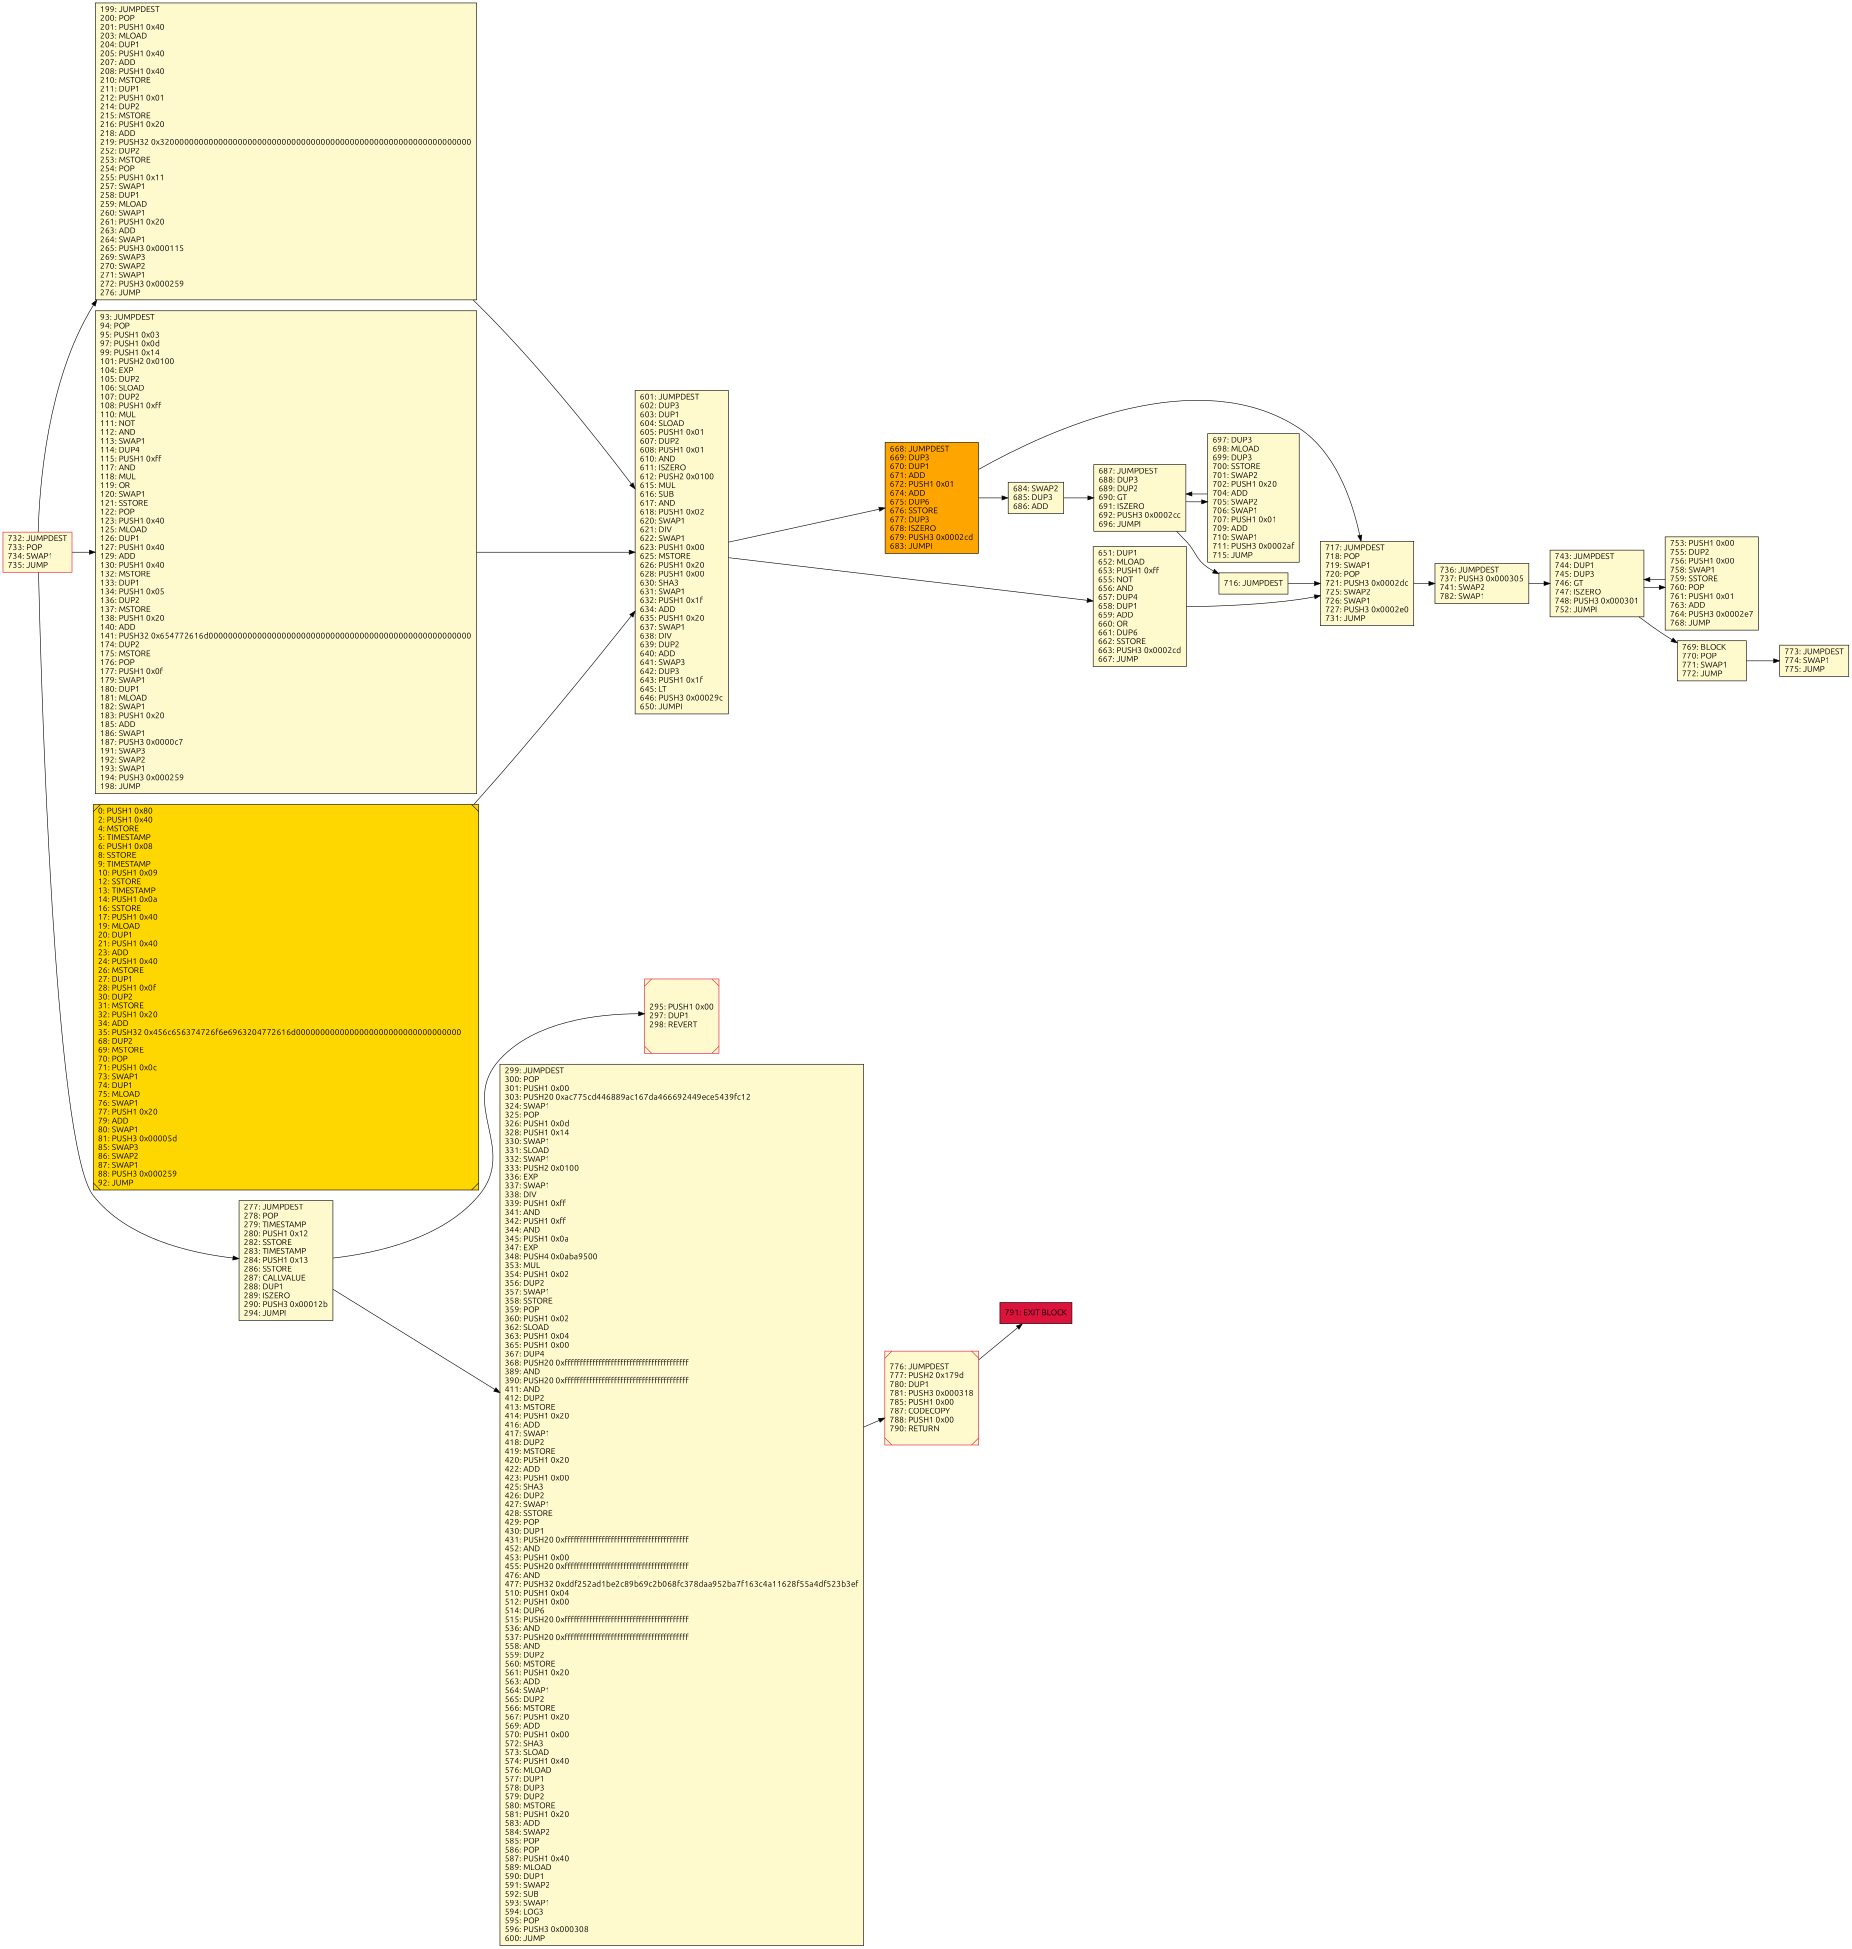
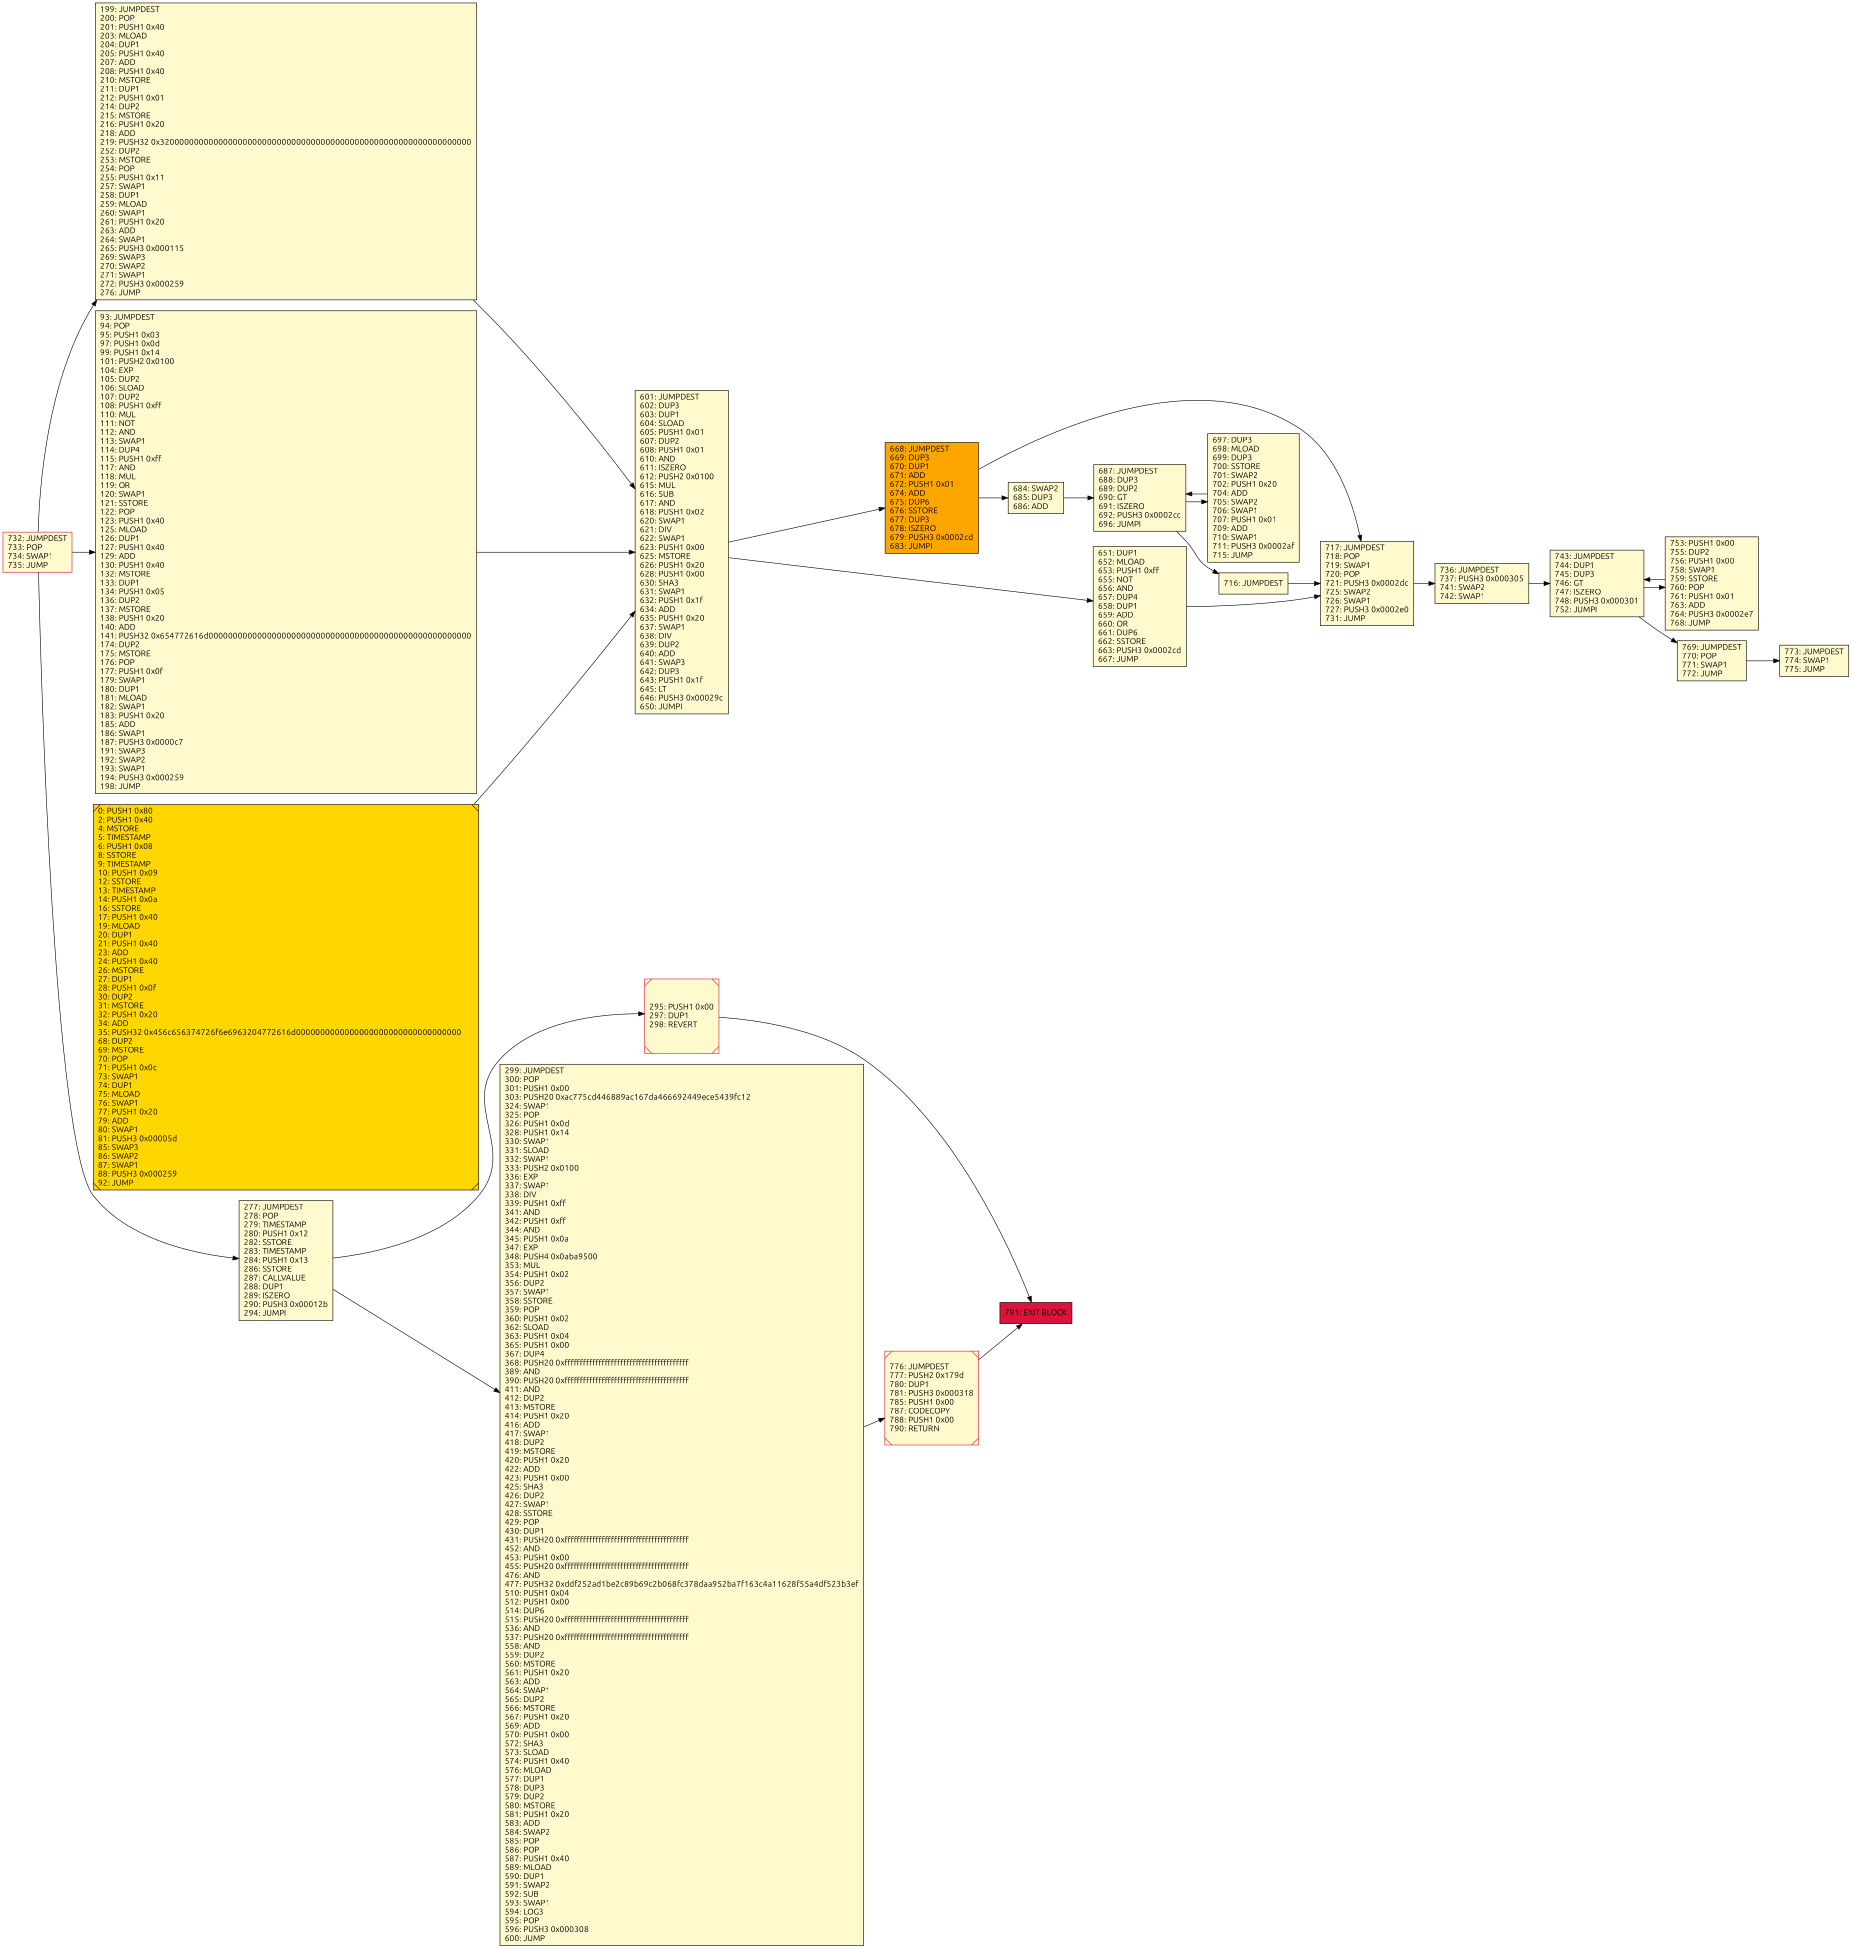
(1482, 583) -> (1482, 583)
(1712, 661) -> (1712, 661)
none -> (916, 1106)
